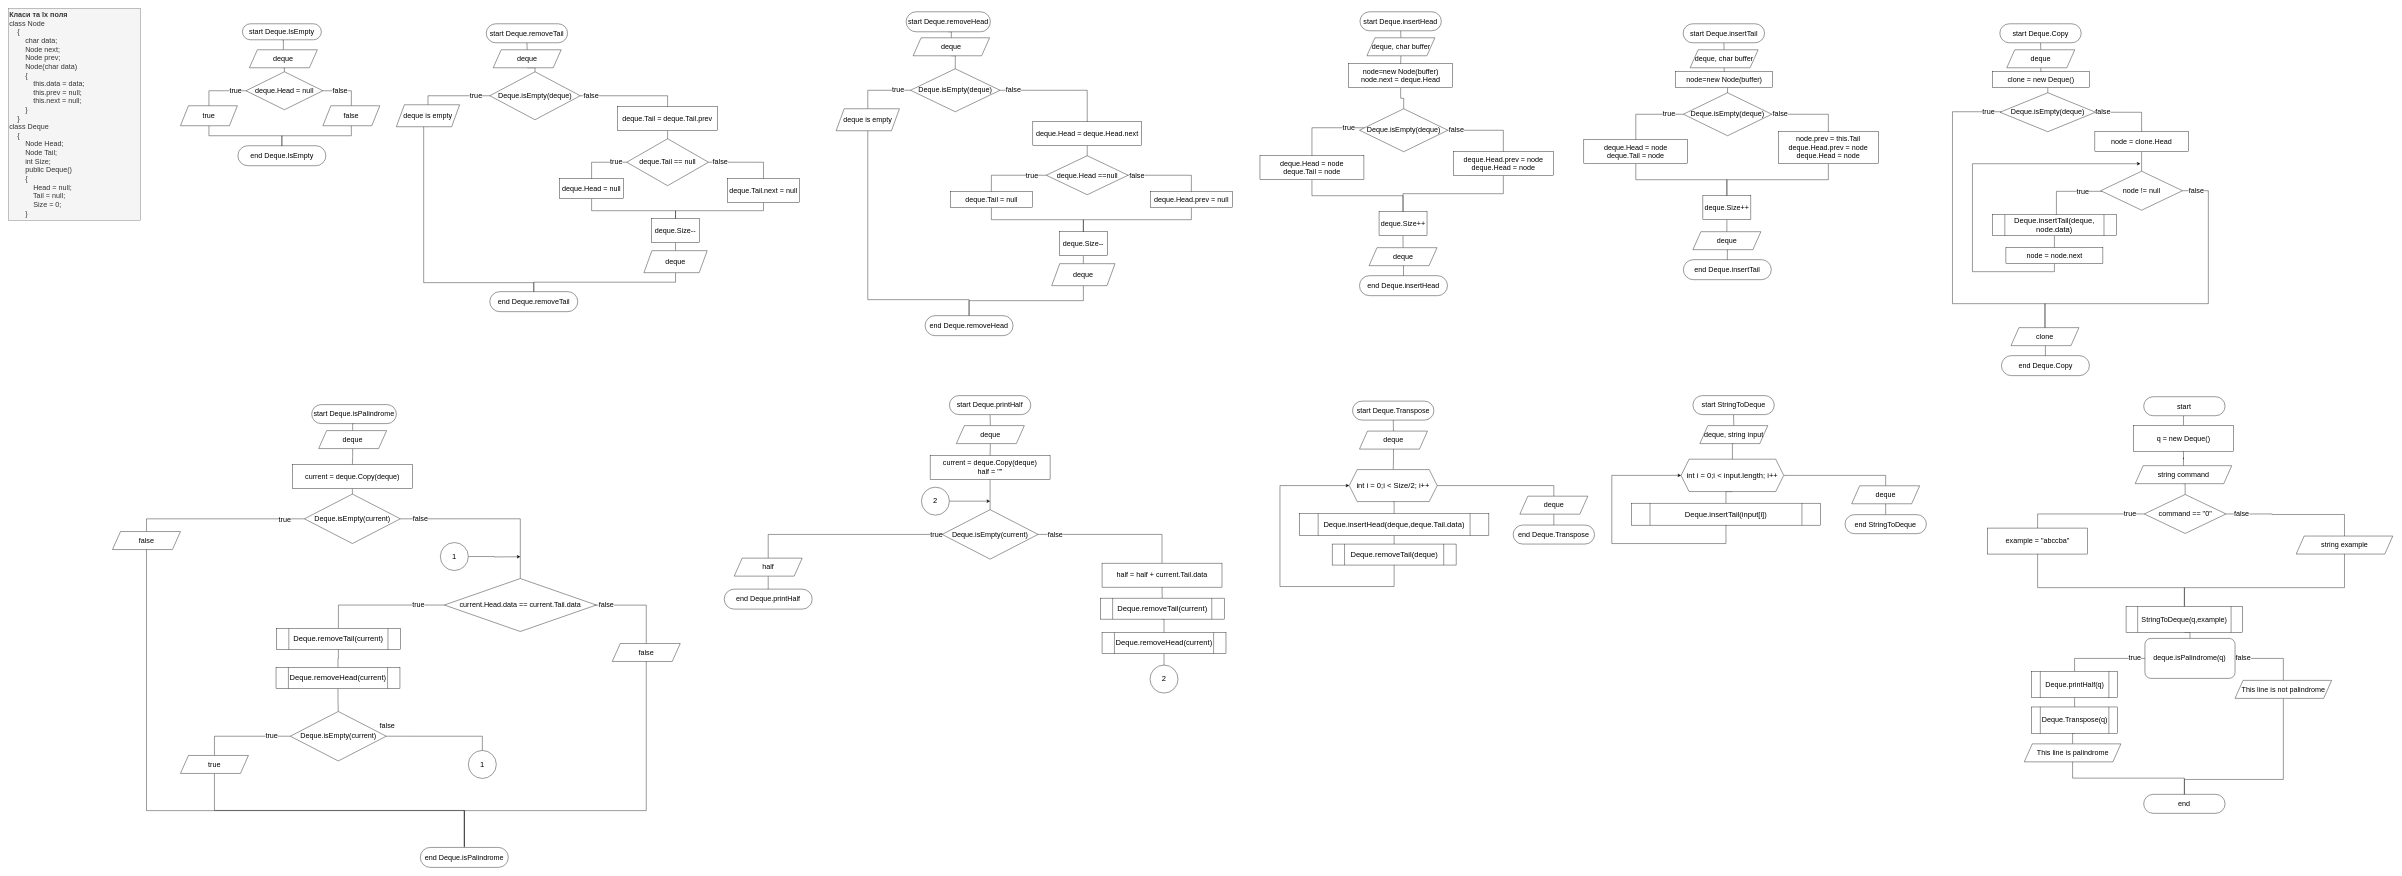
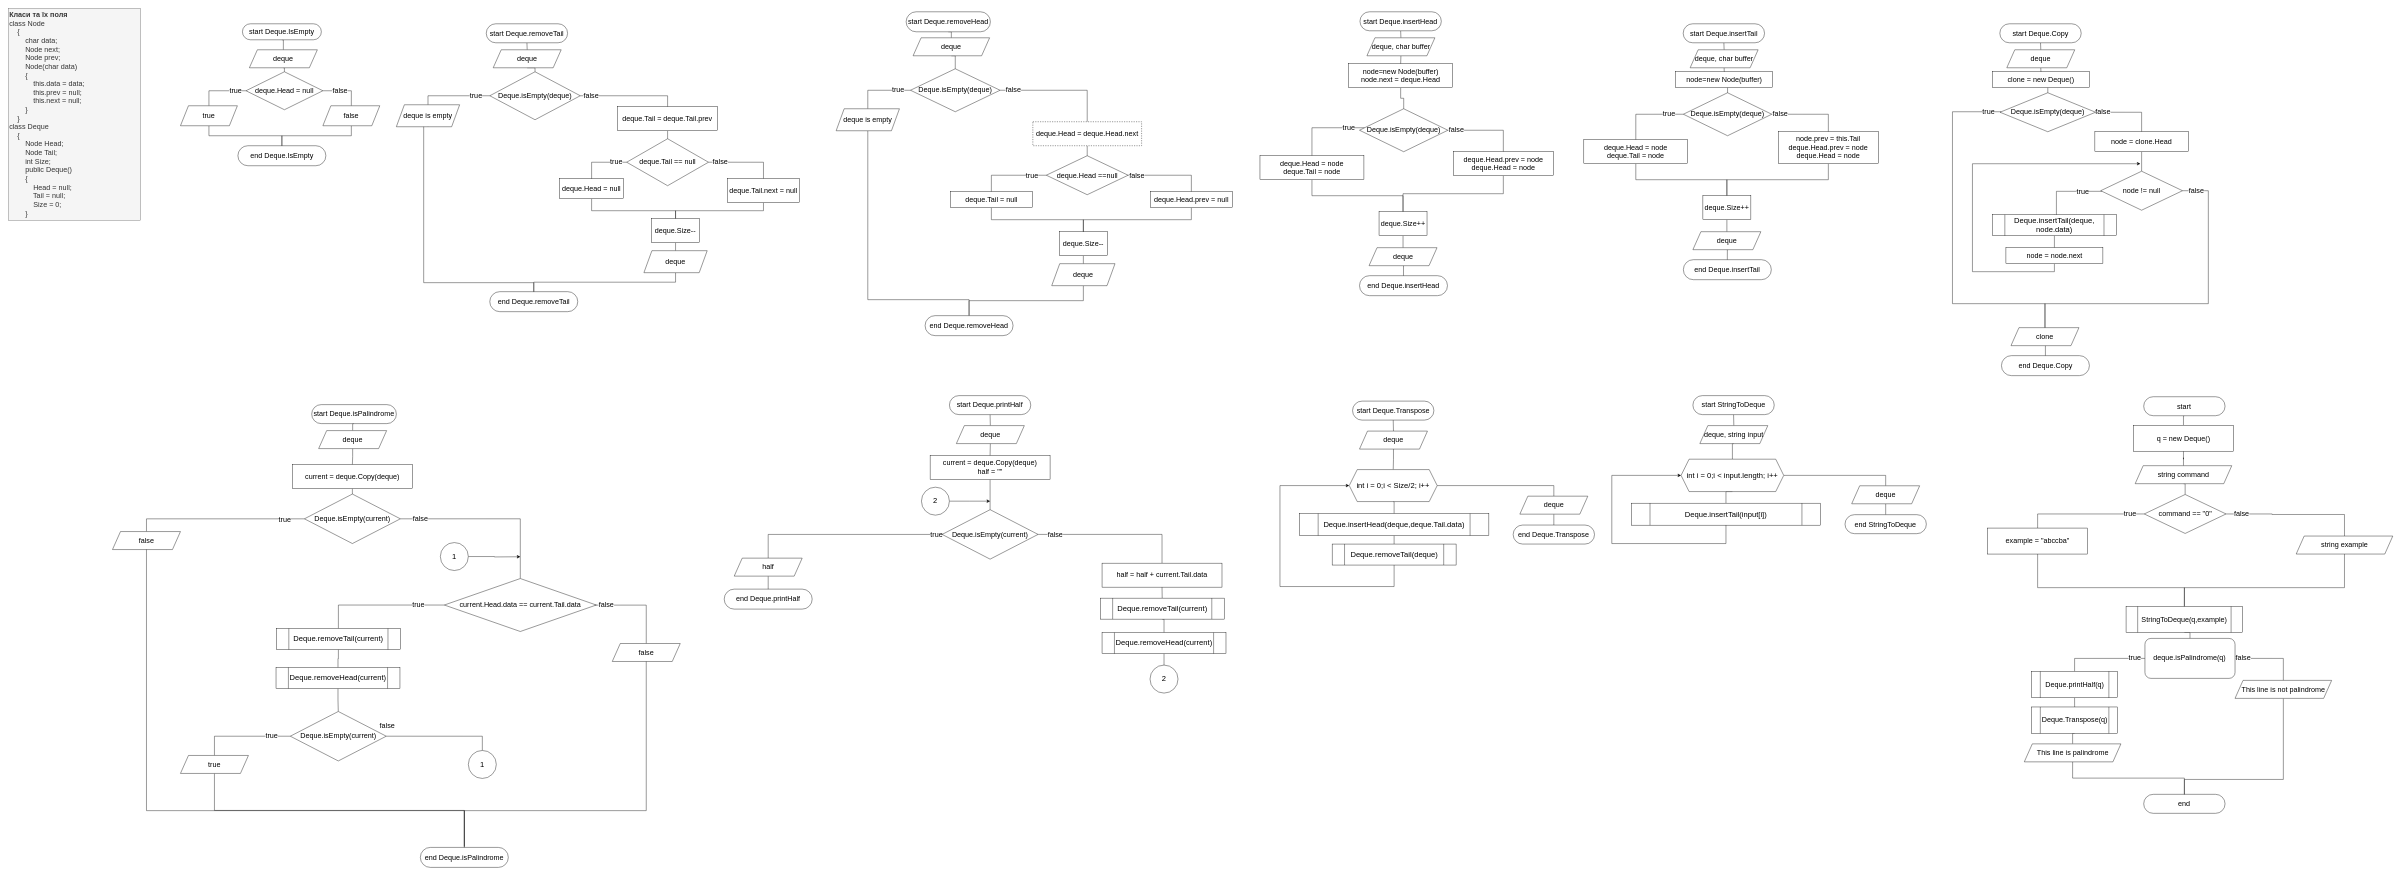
(1087, 134) -> (1087, 134)
